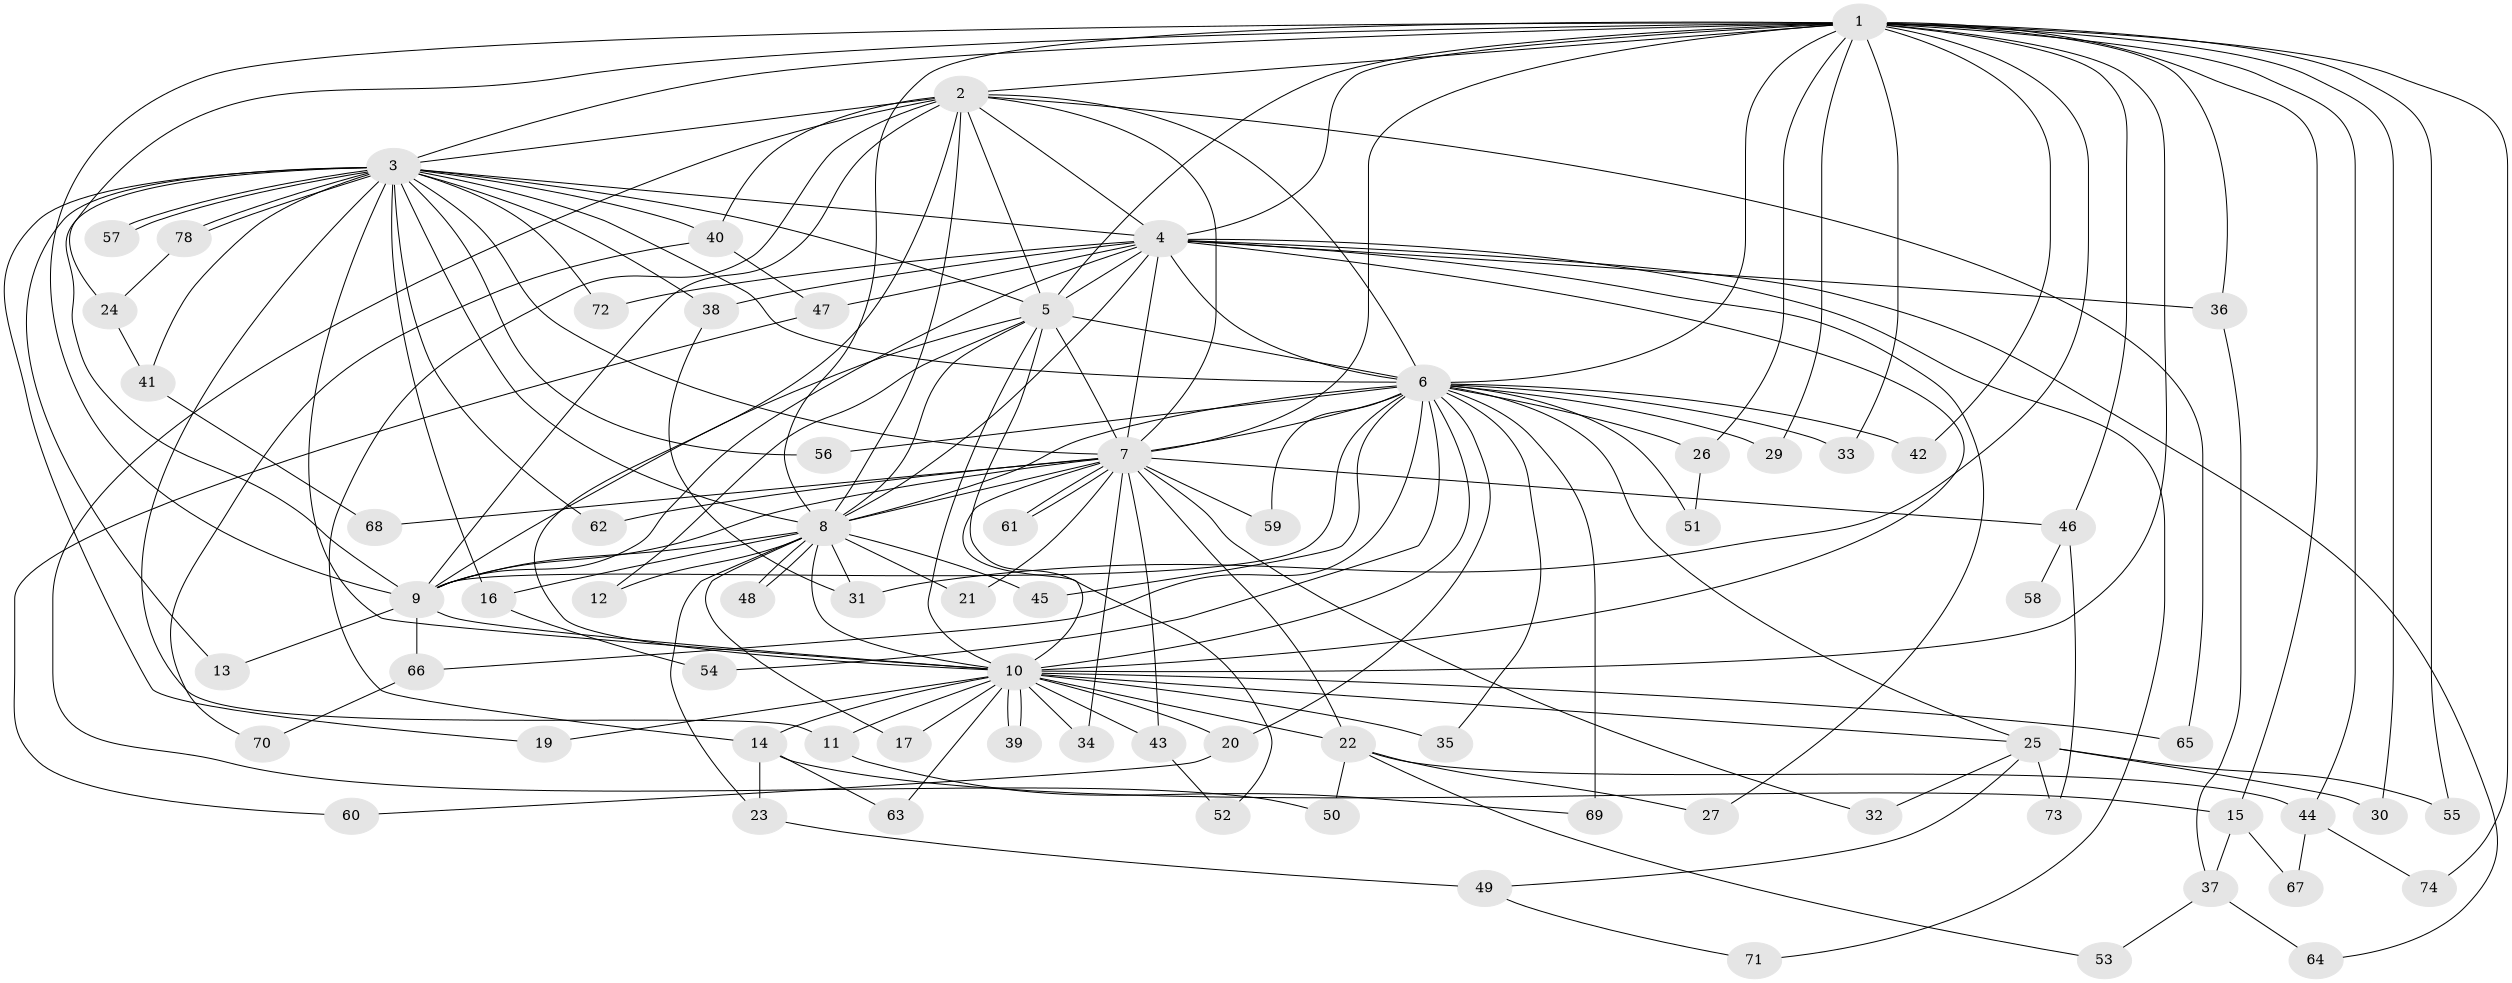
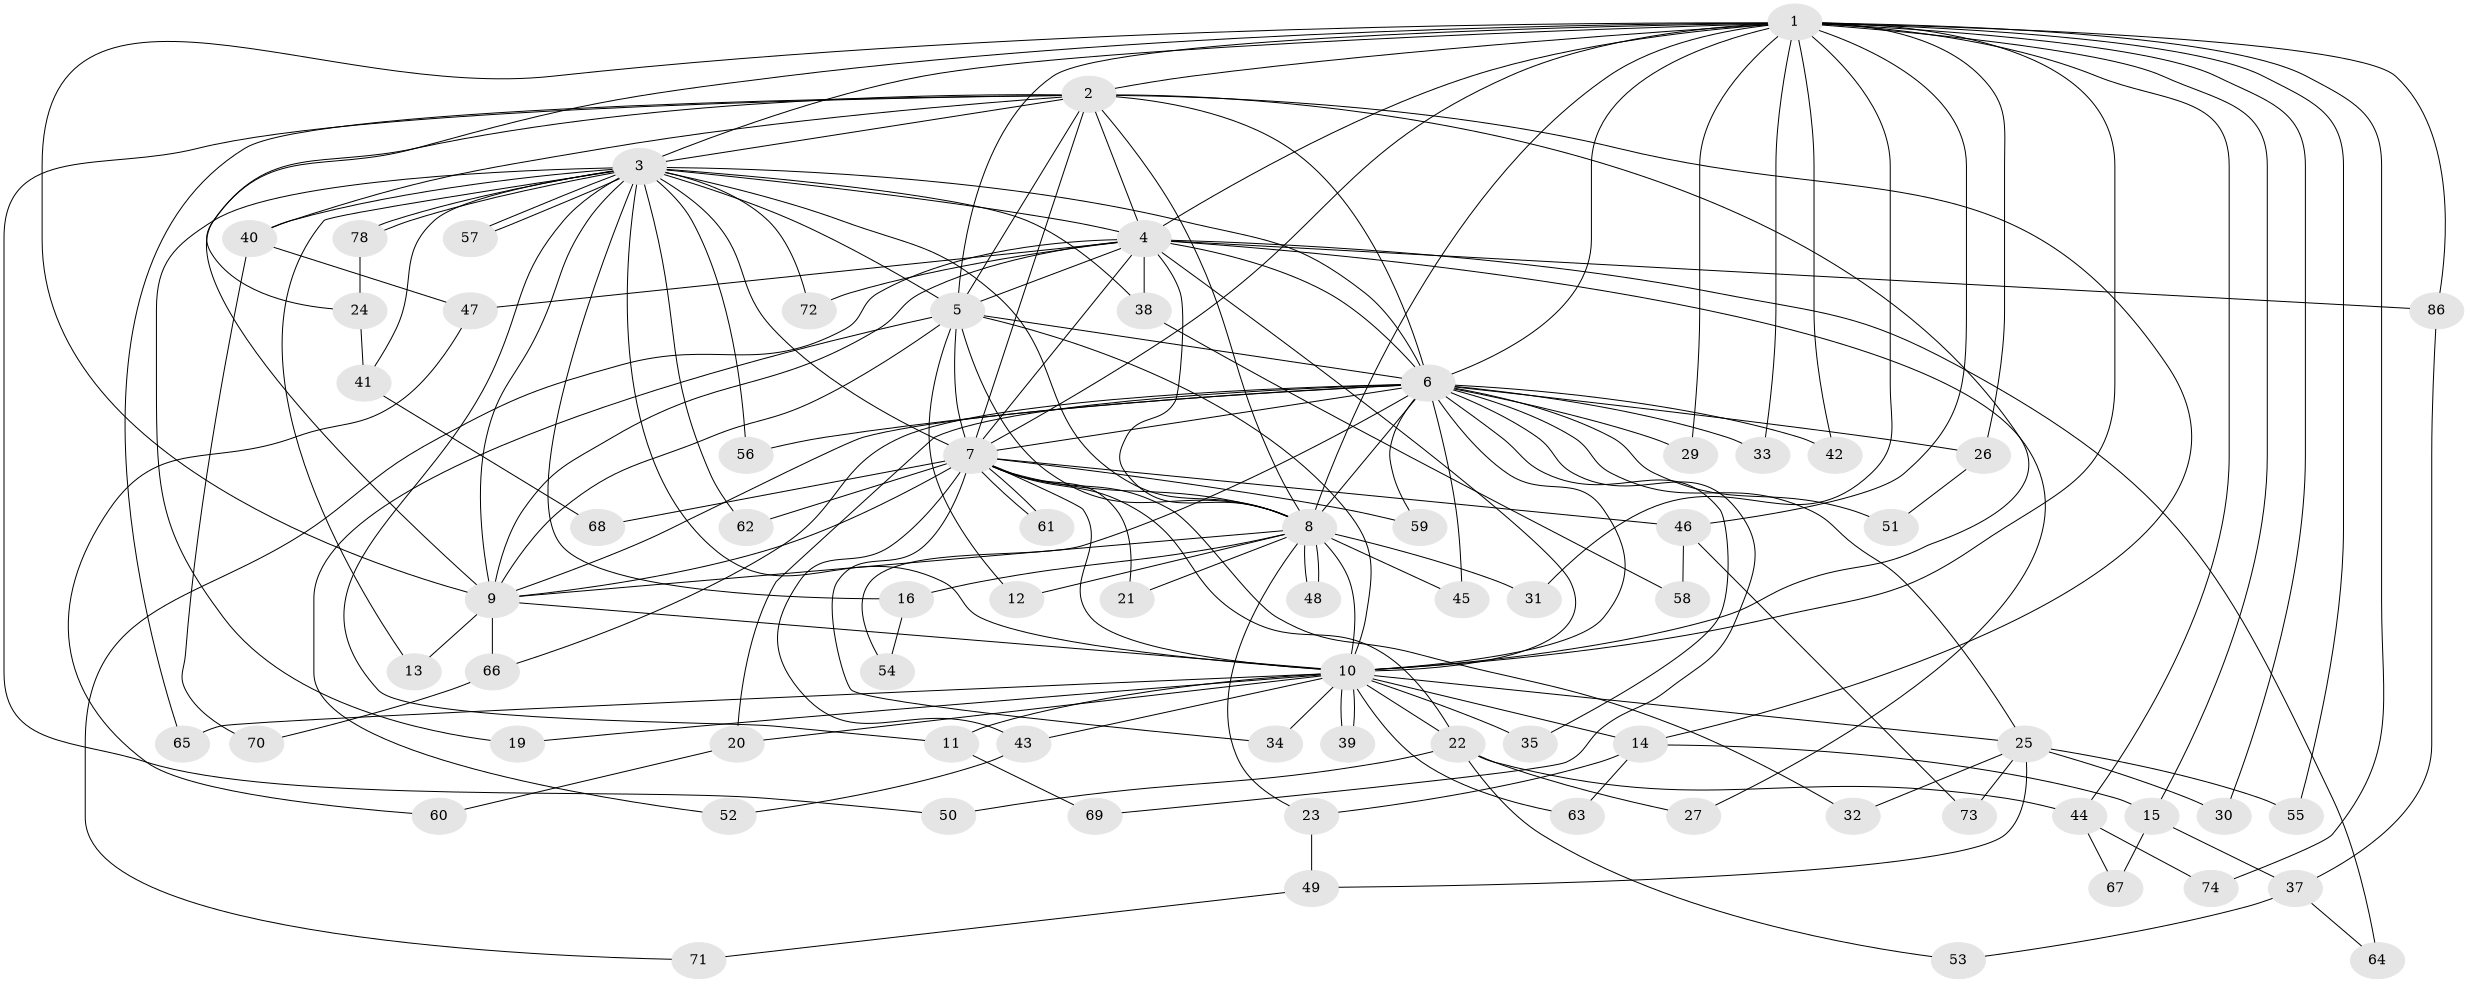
(2220, 311) -> (2437, 311)
(681, 478) -> (1412, 458)
(904, 744) -> none
